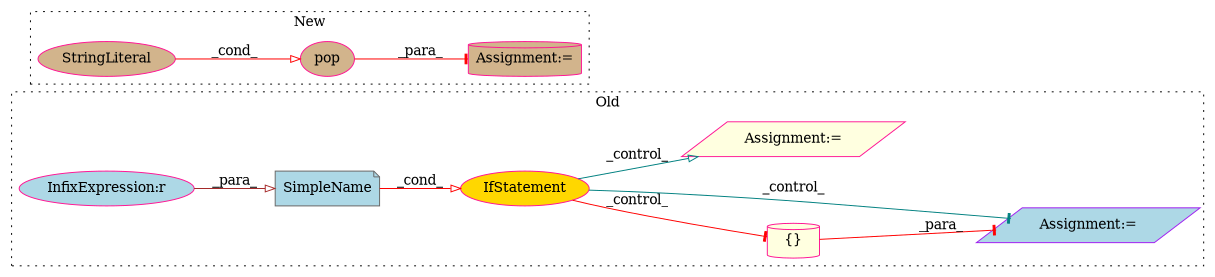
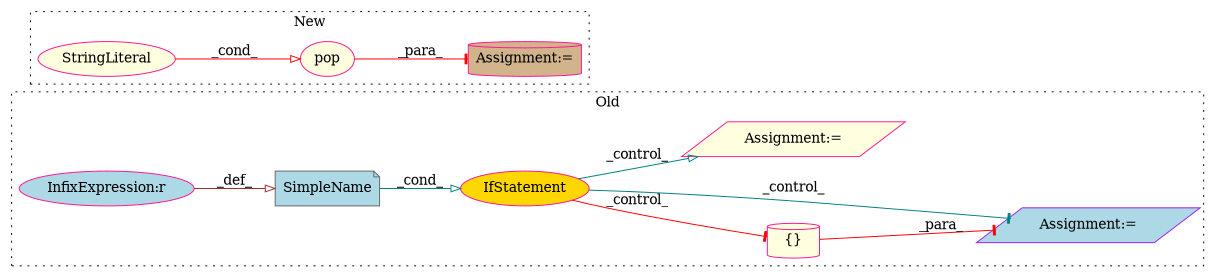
(107, 59) -> (107, 59)
(327, 59) -> (327, 59)
(235, 181) -> (235, 181)
(415, 188) -> (415, 188)
